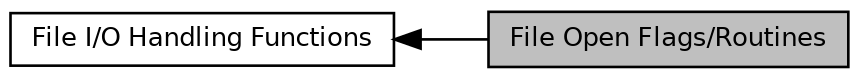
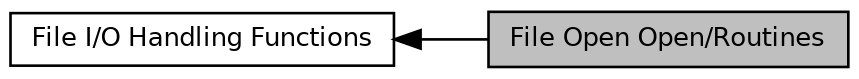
(668, 39) -> (668, 39)
